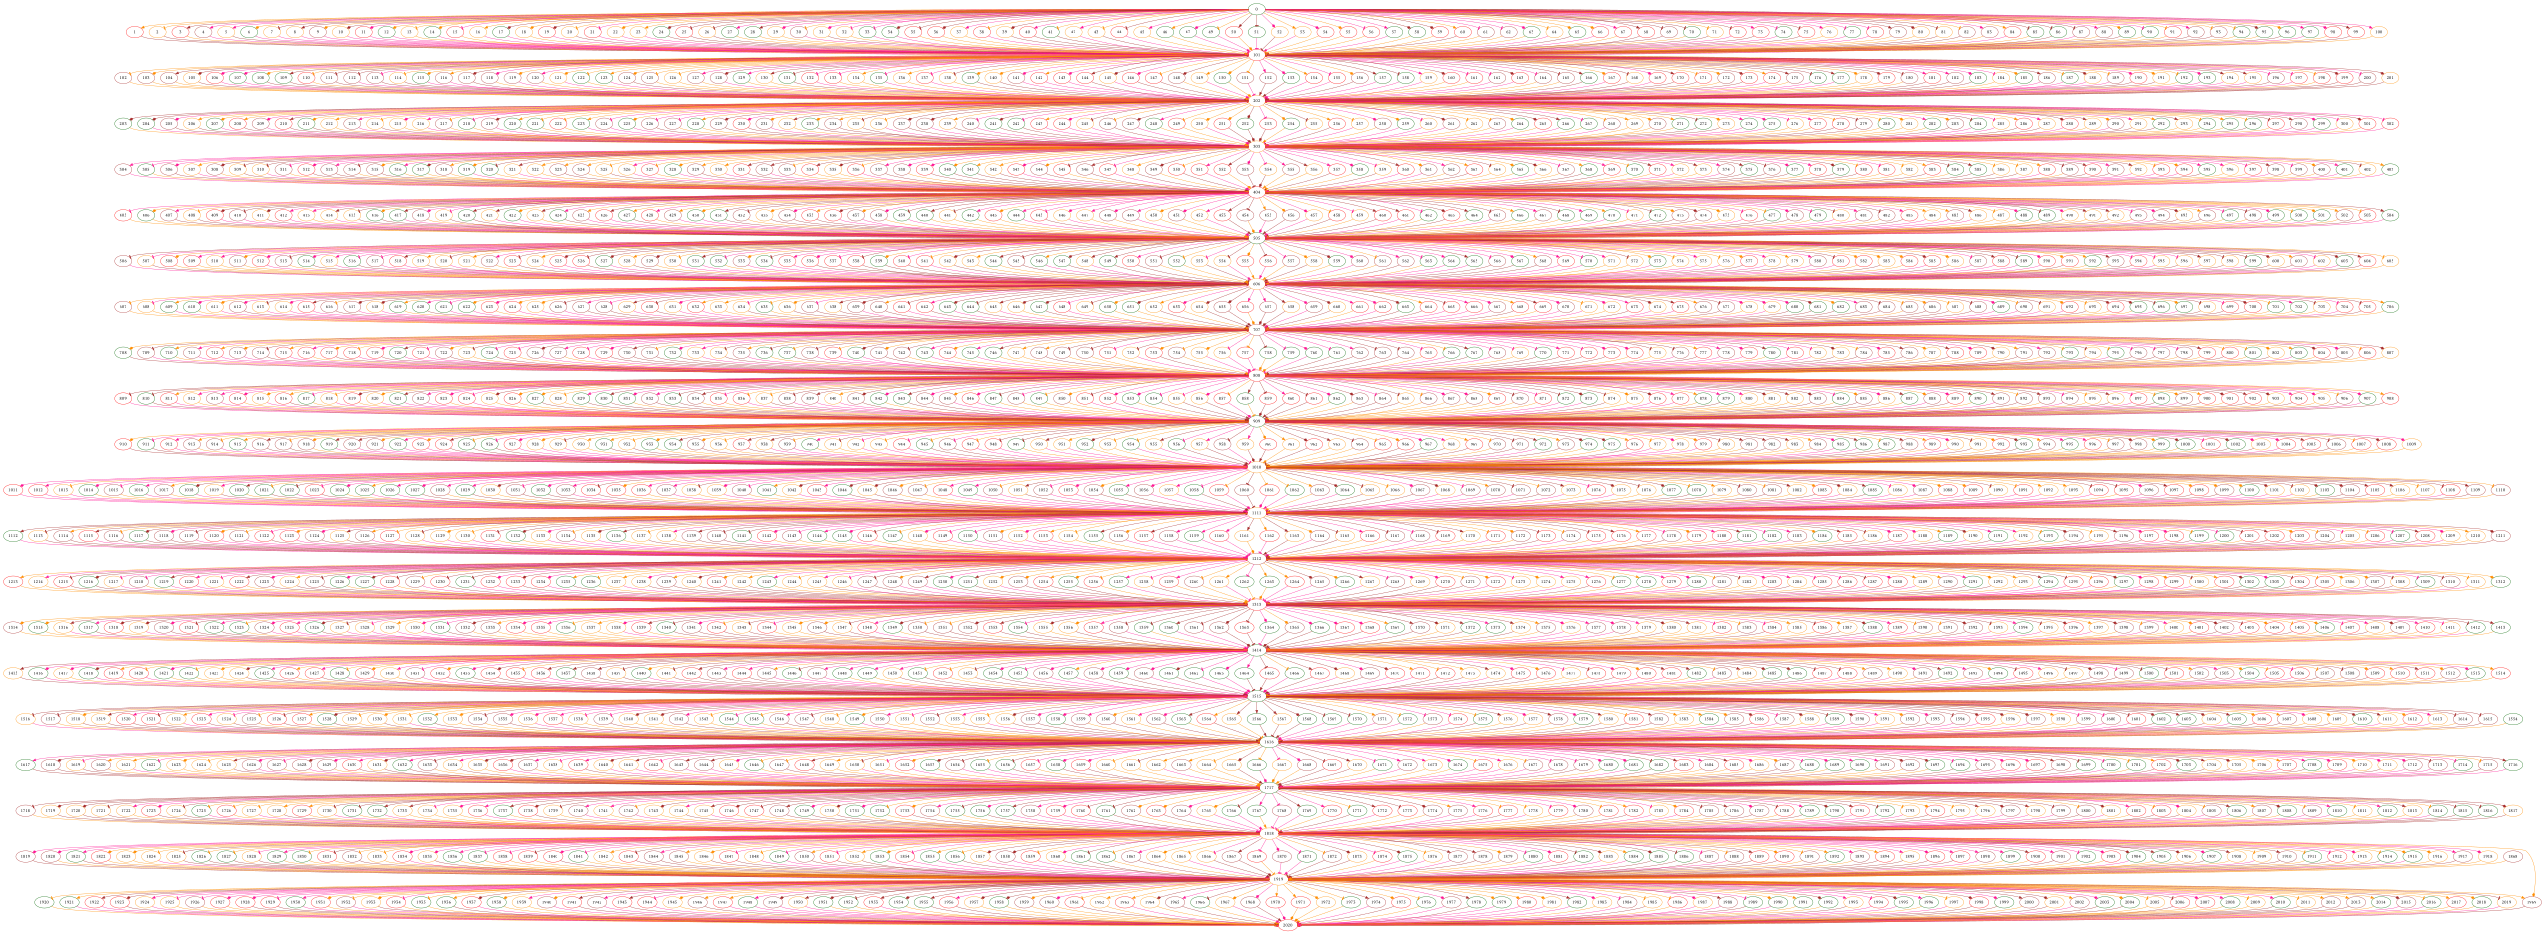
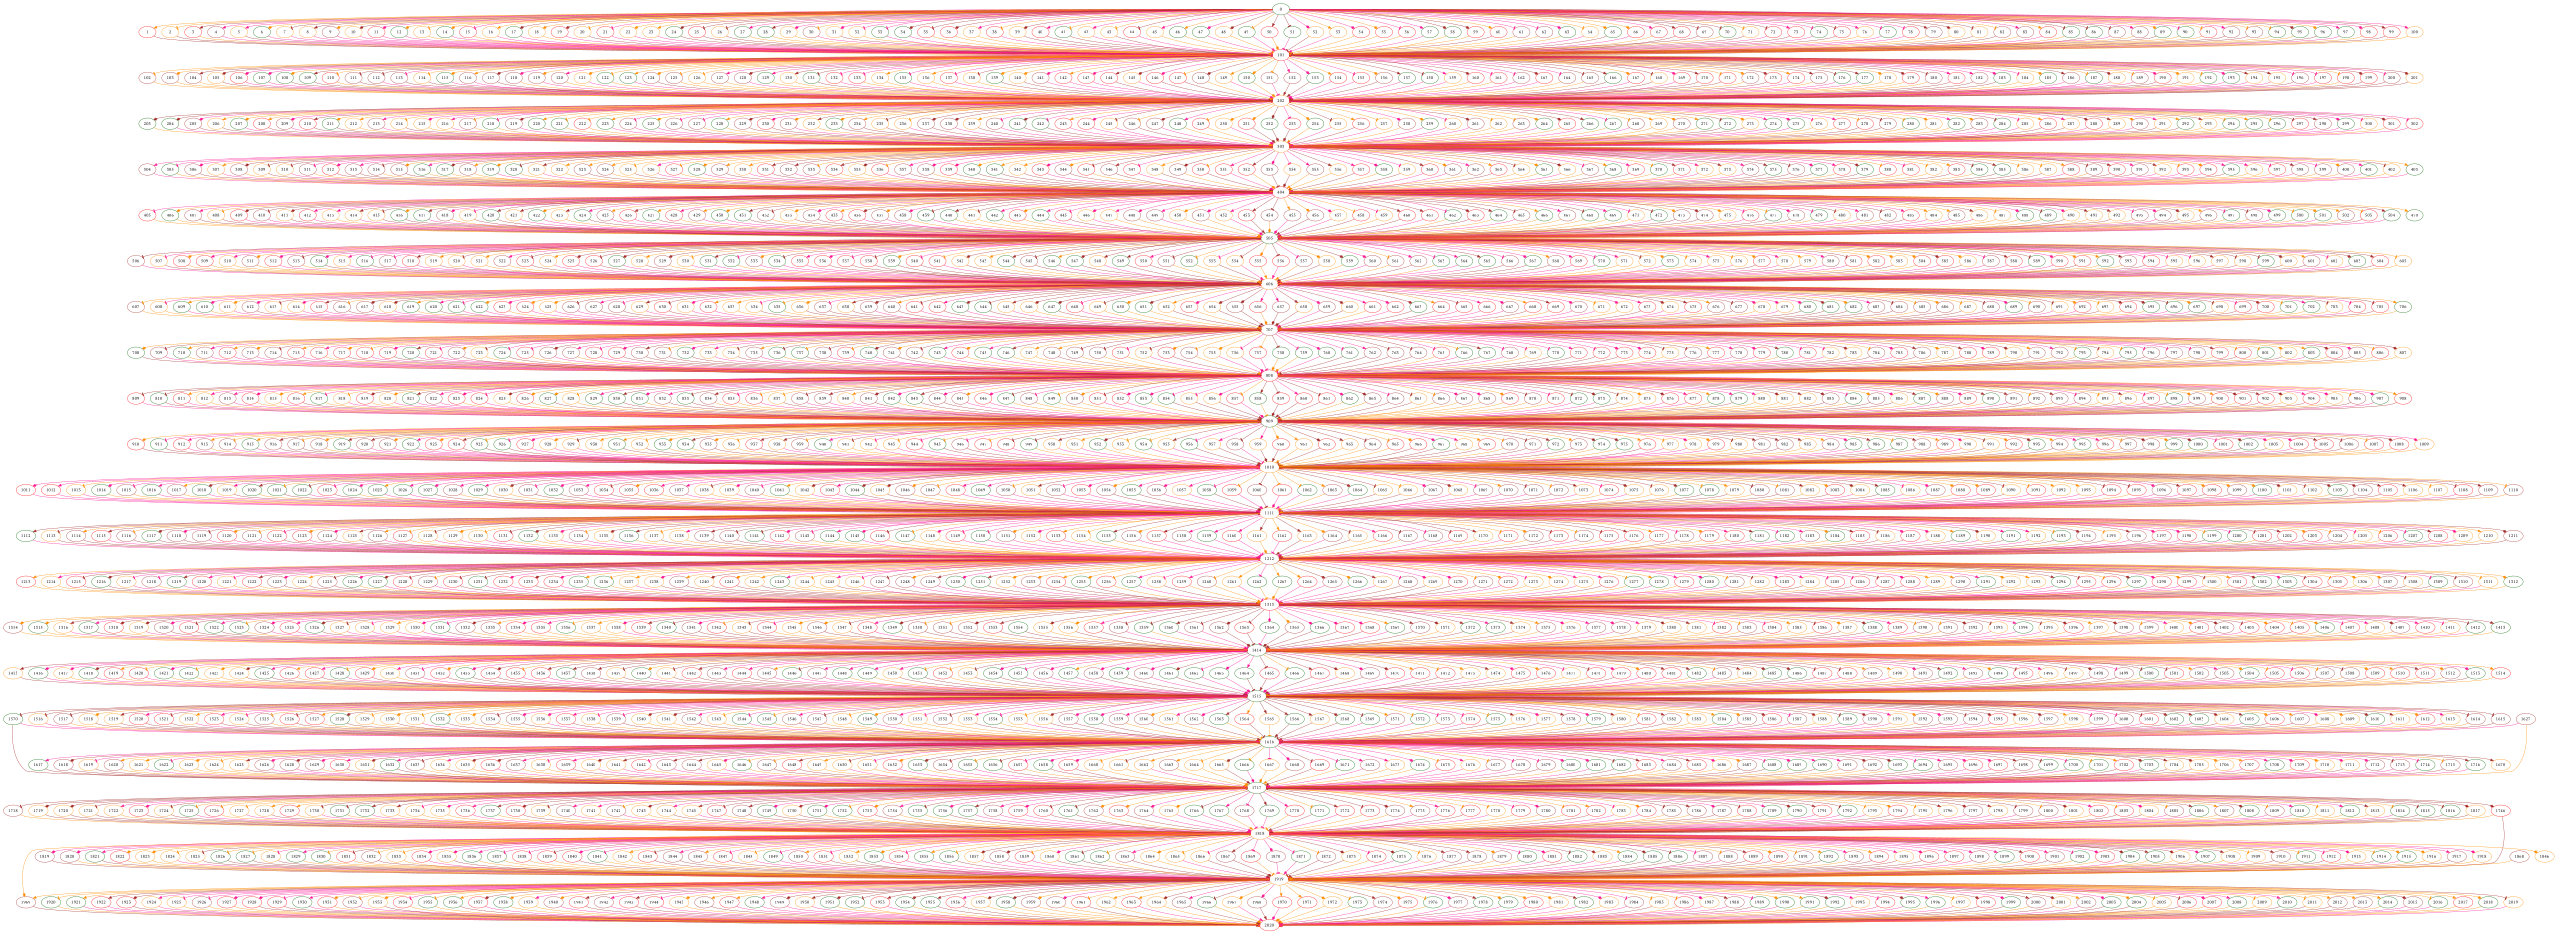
none -> (1224, 32)
(1438, 235) -> none
(1093, 614) -> none
none -> (1124, 701)
(772, 747) -> (1900, 738)
(1316, 779) -> (610, 783)
(988, 875) -> (1918, 875)
